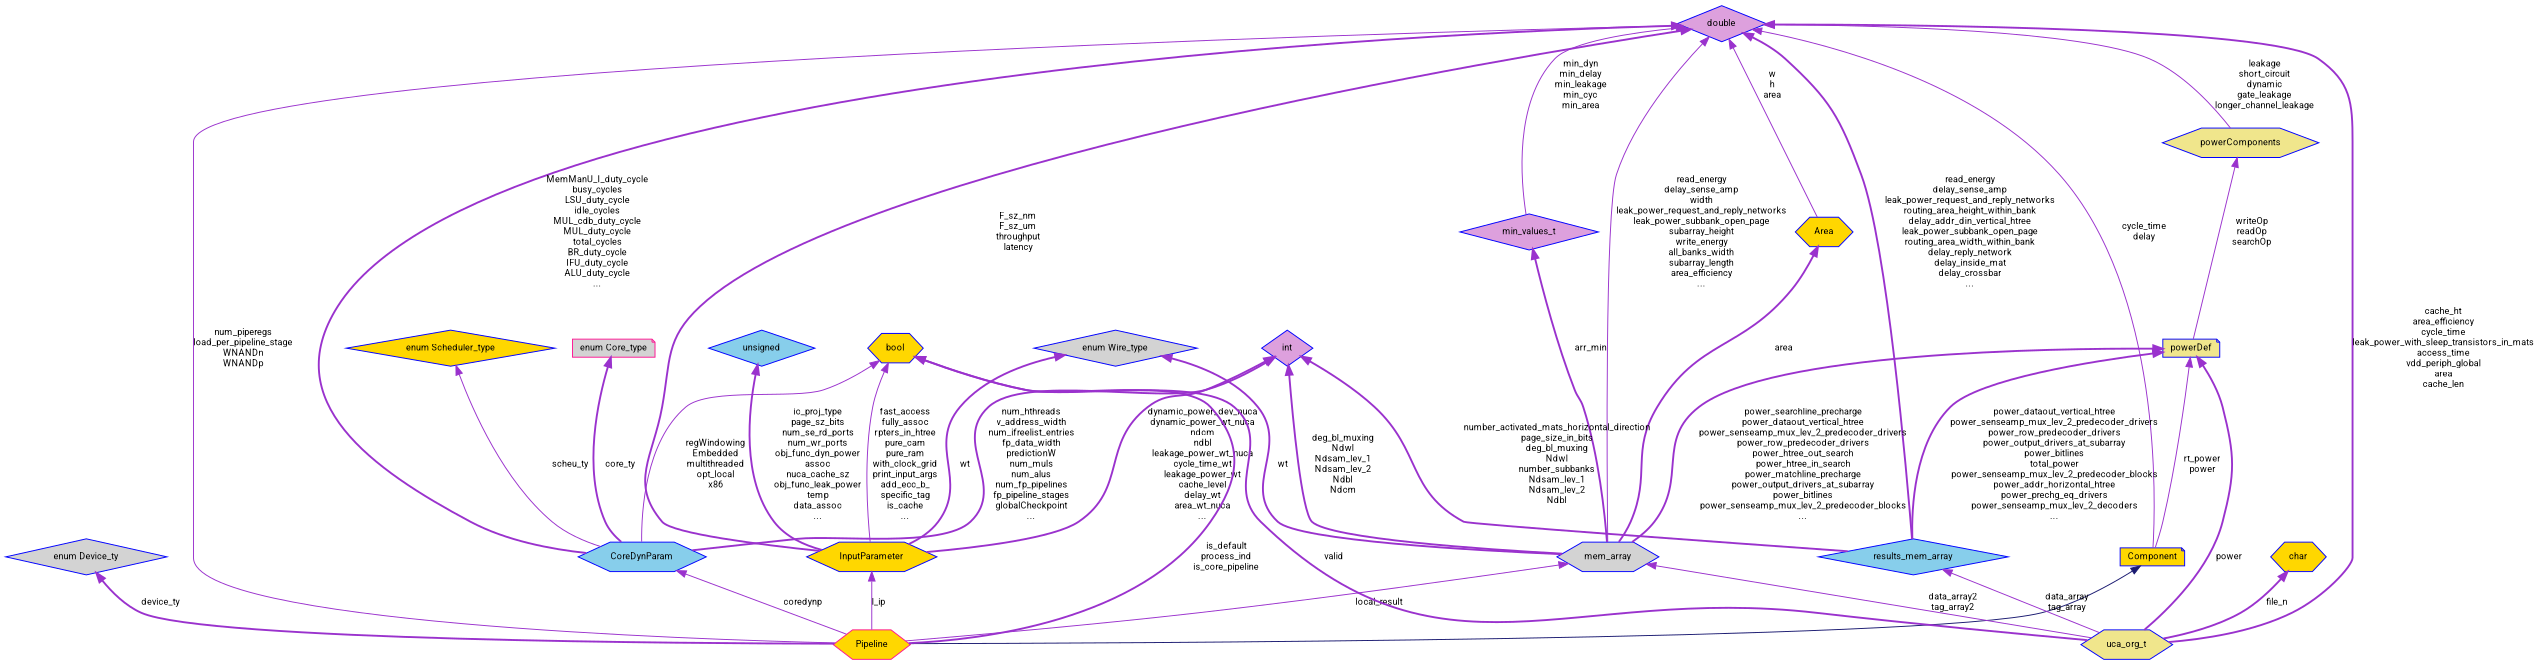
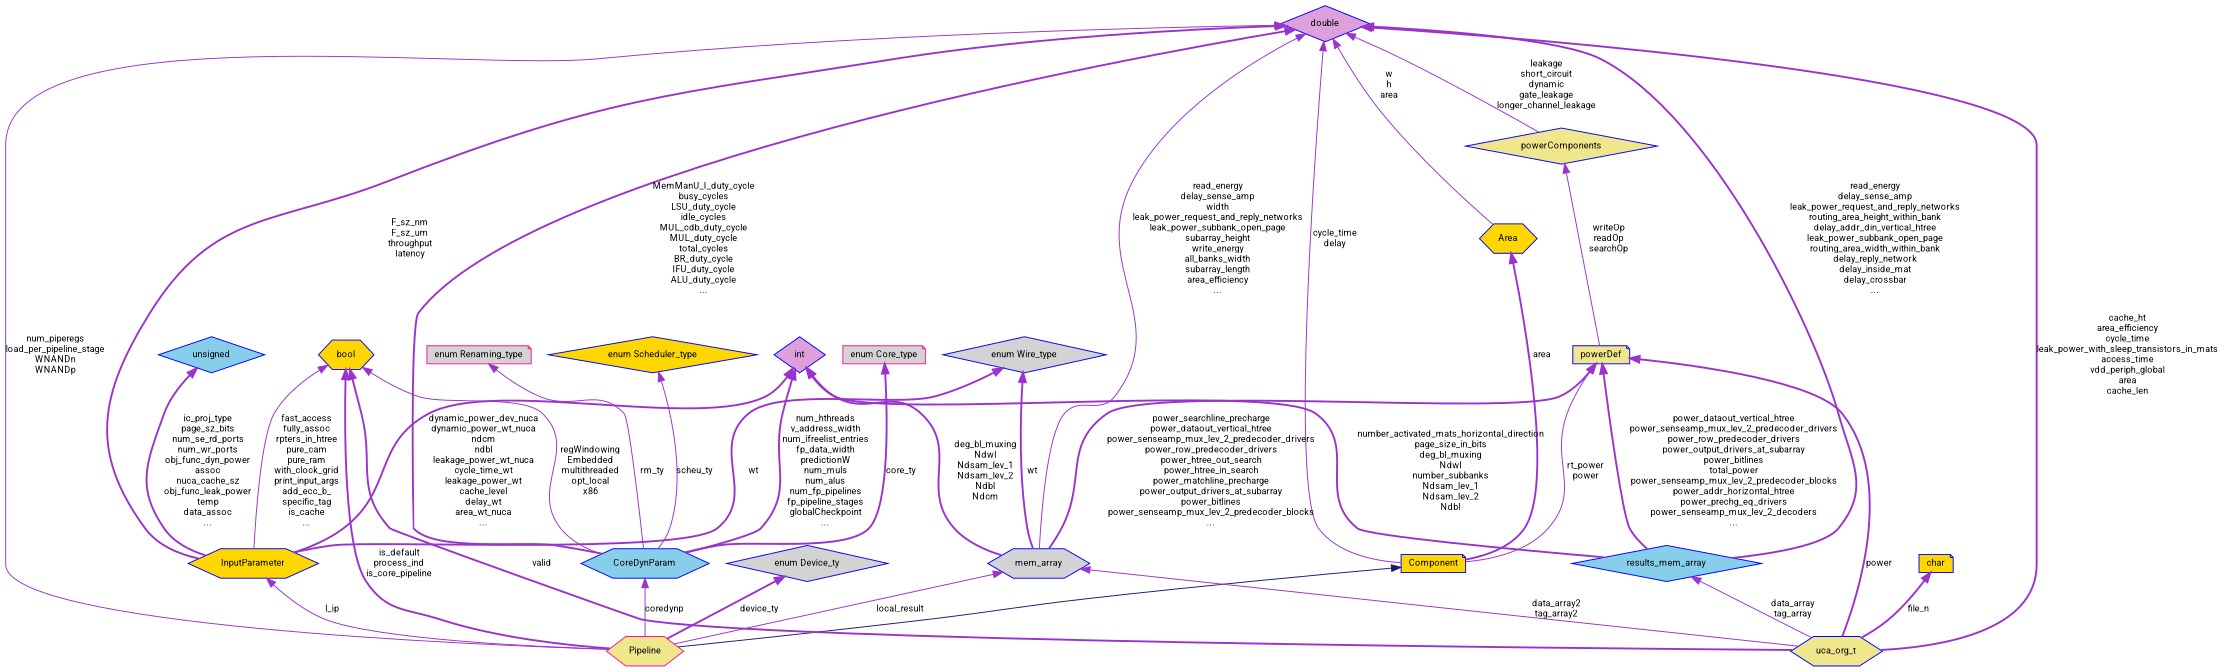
(2241, 143) -> (1561, 146)
(1529, 232) -> none
none -> (479, 355)
(1681, 376) -> (1536, 430)
(2298, 557) -> (1936, 563)
(872, 645) -> (645, 651)
